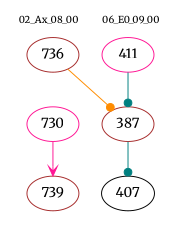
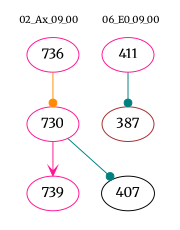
(49, 21) -> (49, 21)
(53, 55) -> (53, 55)
(81, 81) -> (53, 86)
(128, 155) -> (81, 150)
(53, 193) -> (53, 193)
